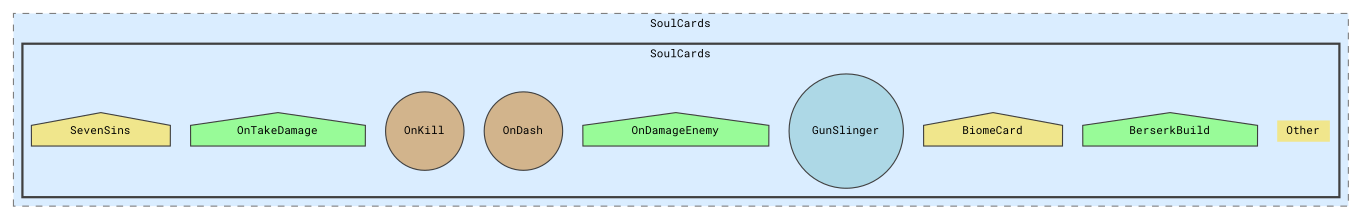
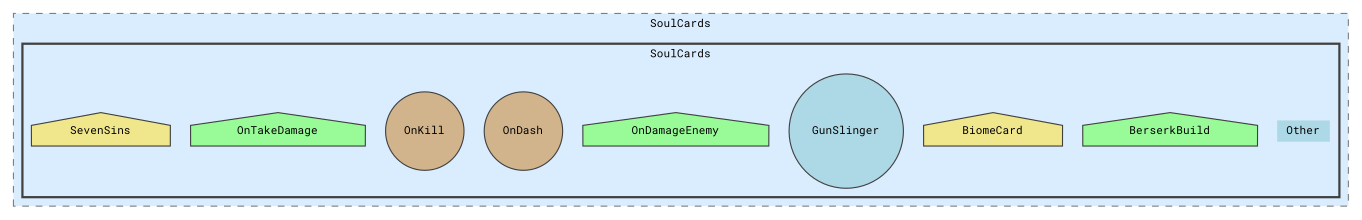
(1304, 131) -> (1304, 131)
